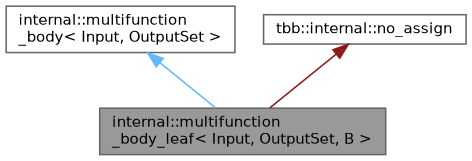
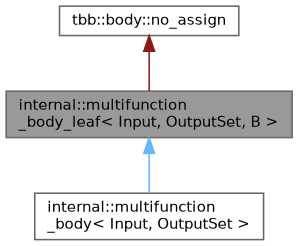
(365, 29) -> (149, 21)
(188, 85) -> (149, 173)
